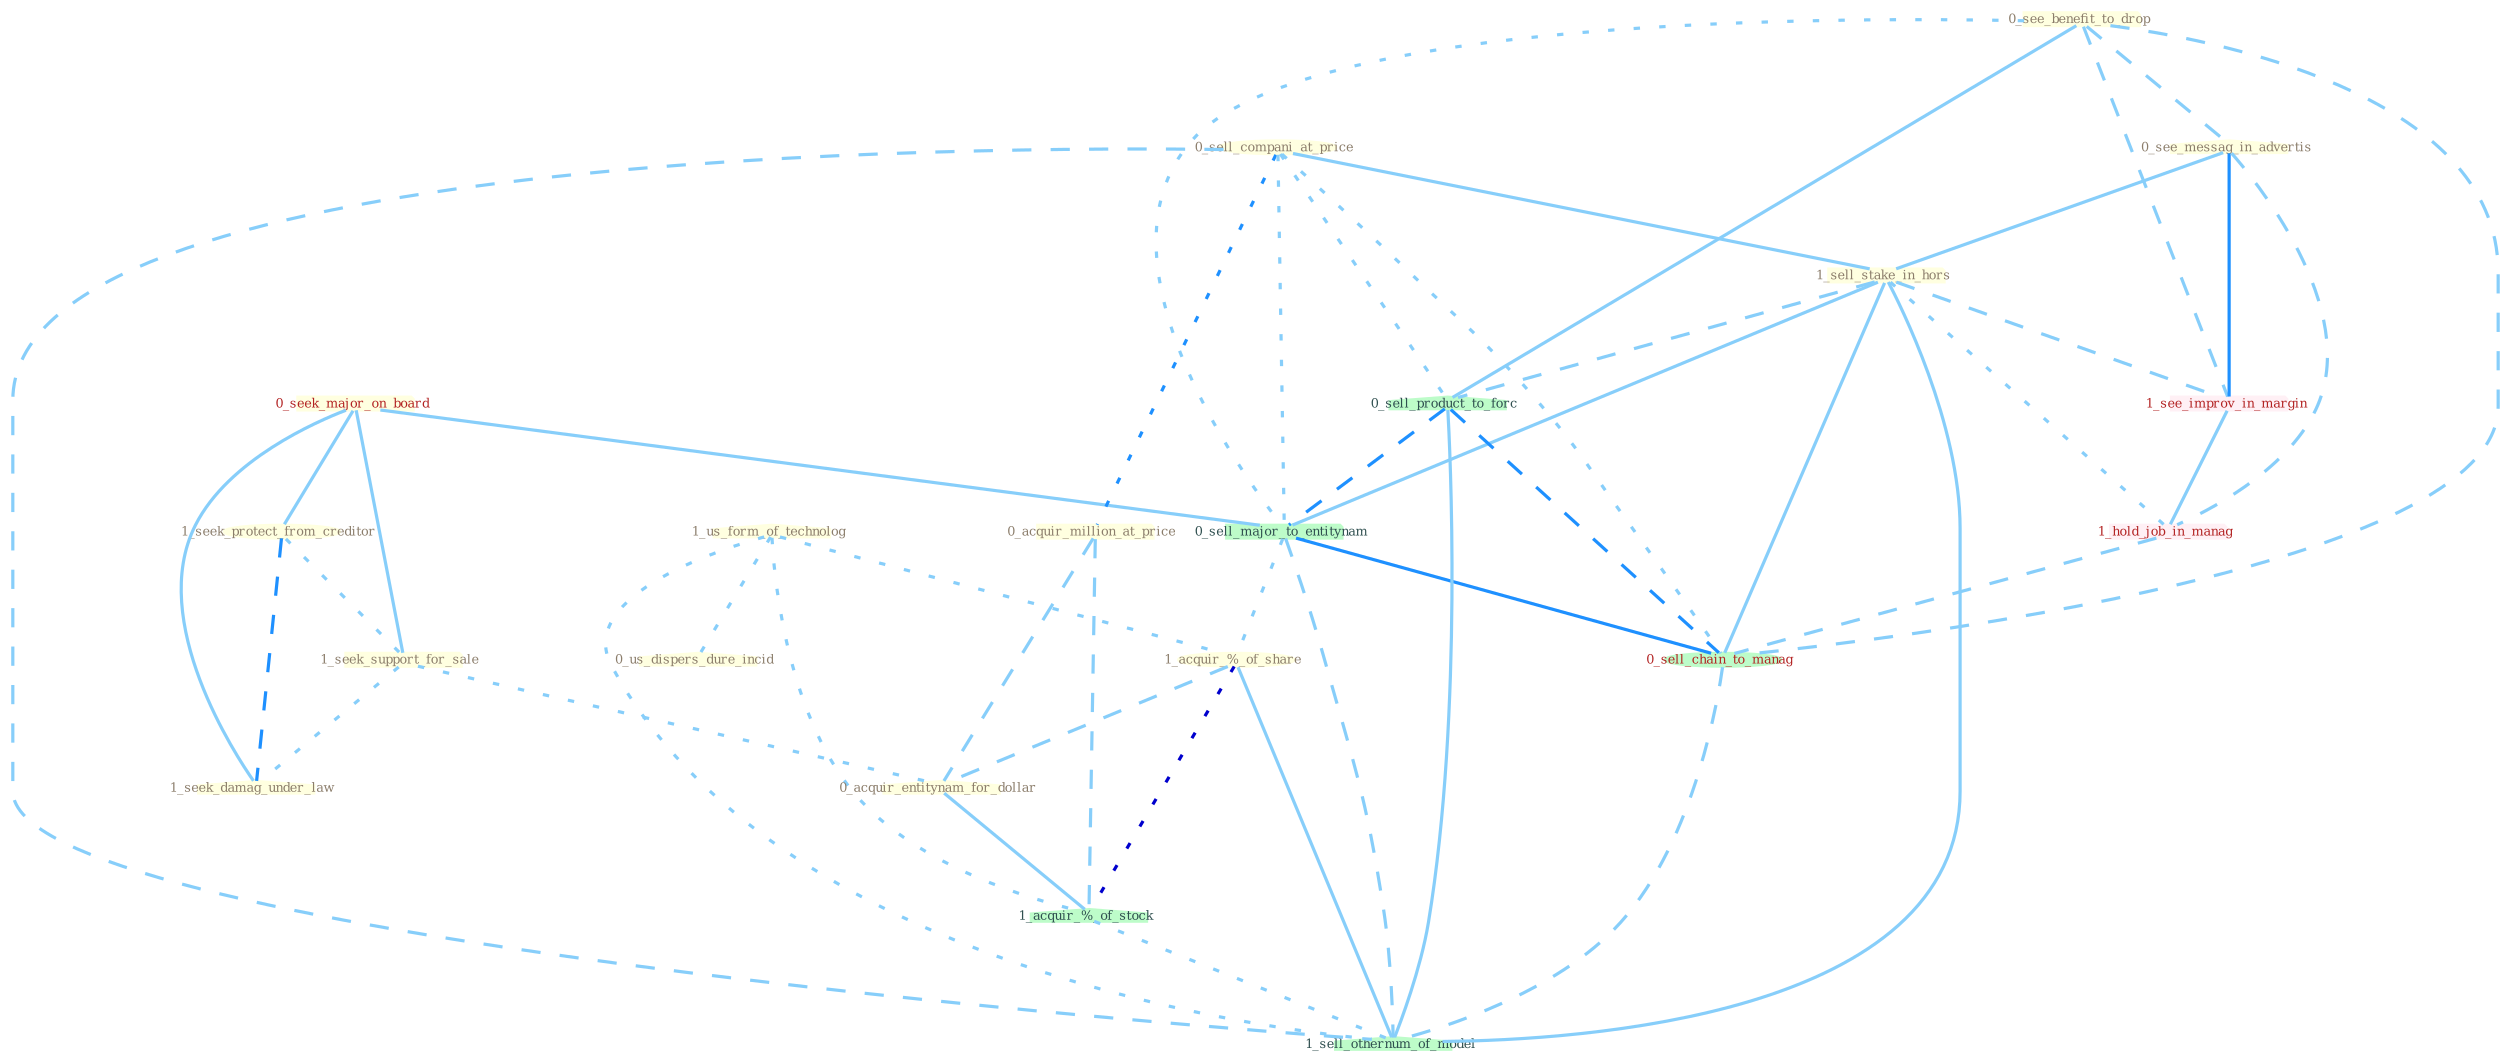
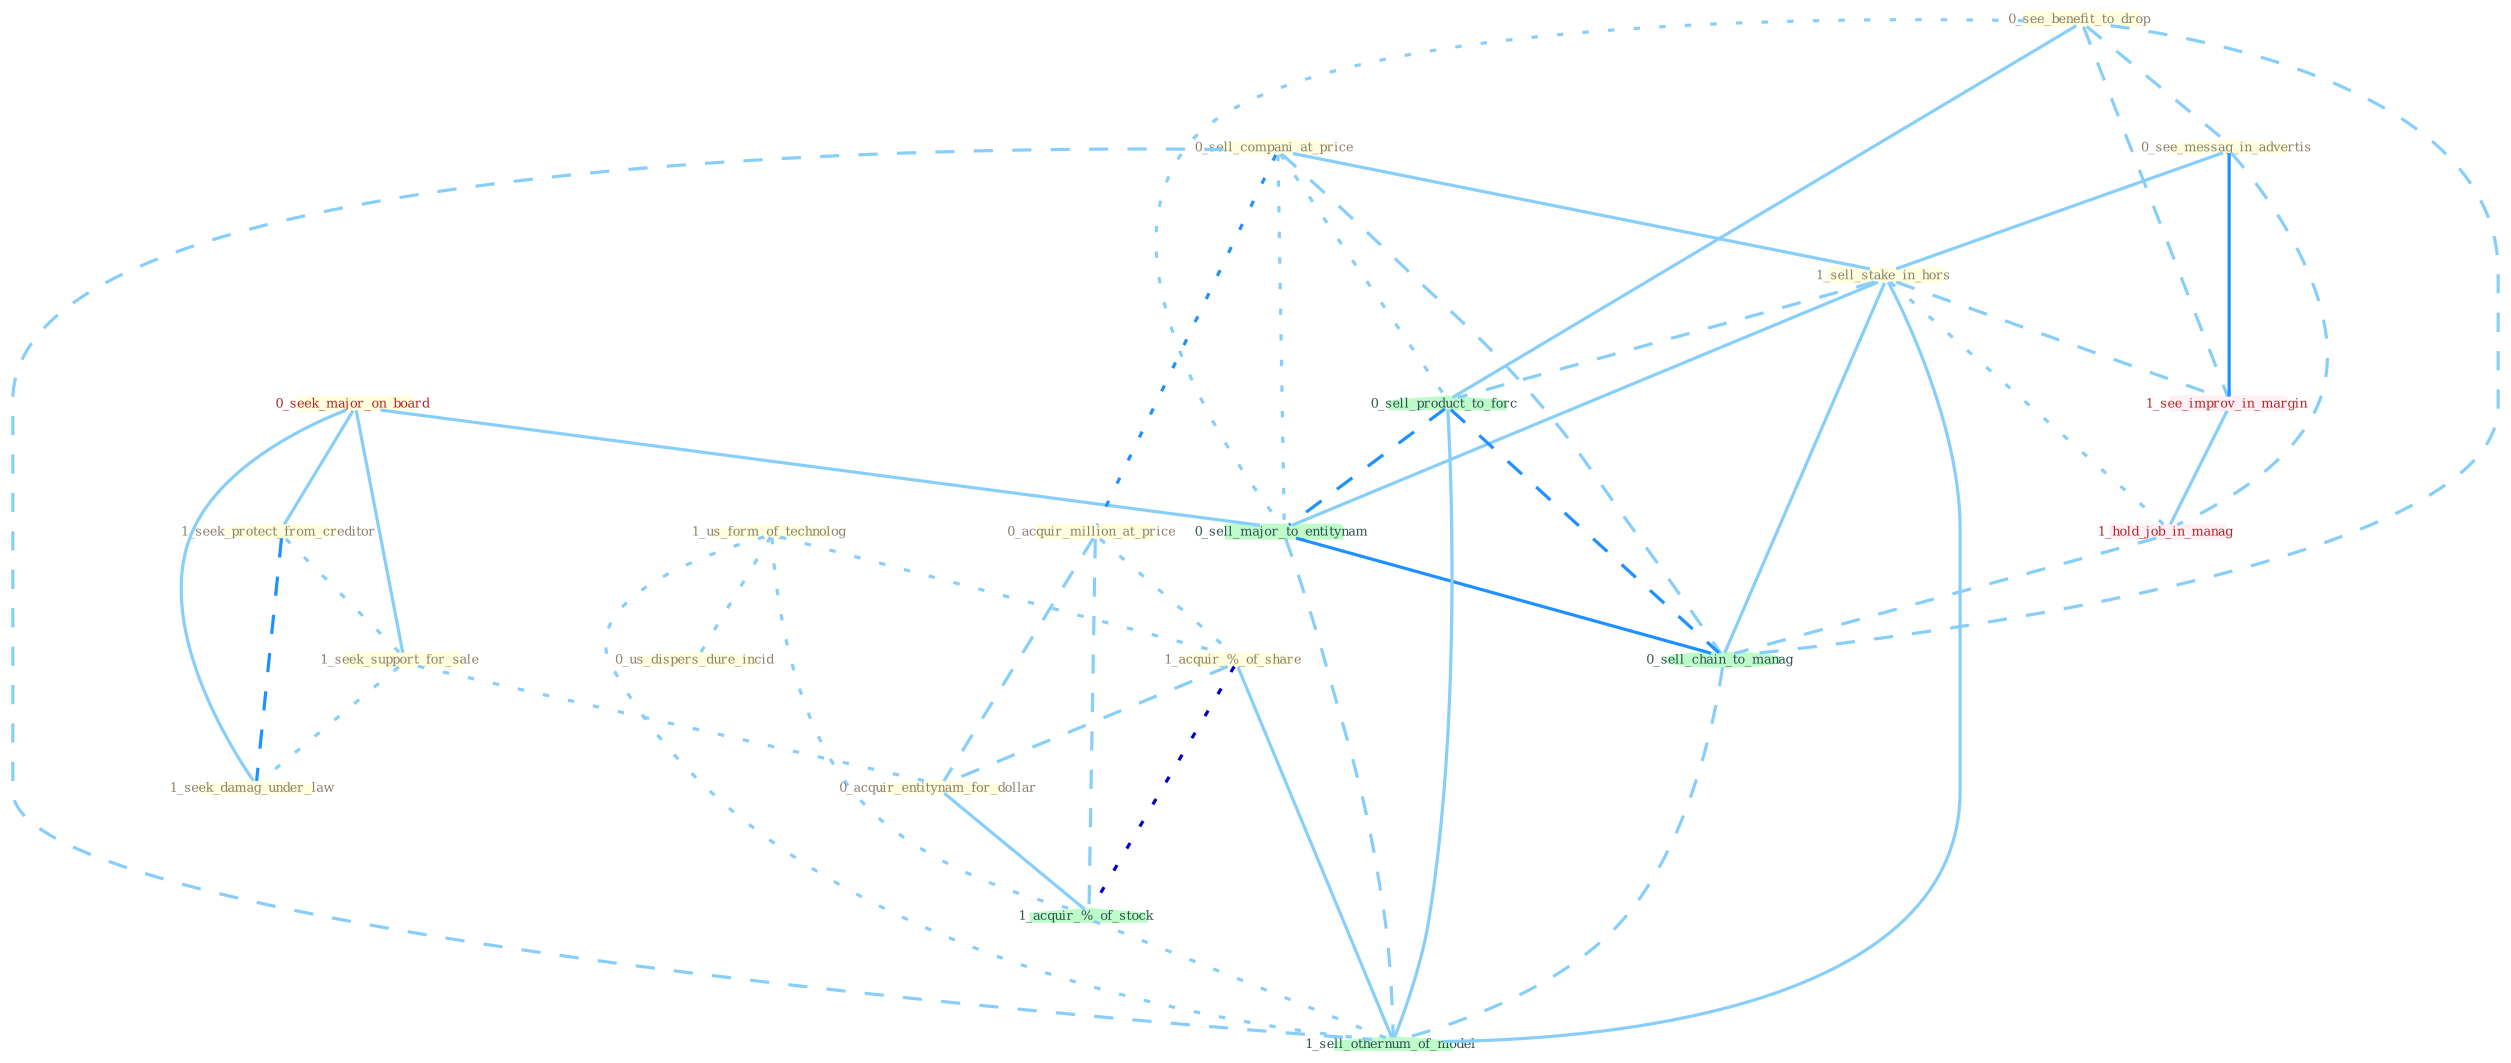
(1534, 397) -> (1534, 397)
(1260, 596) -> (1166, 596)
(1723, 660) -> (1723, 660)
